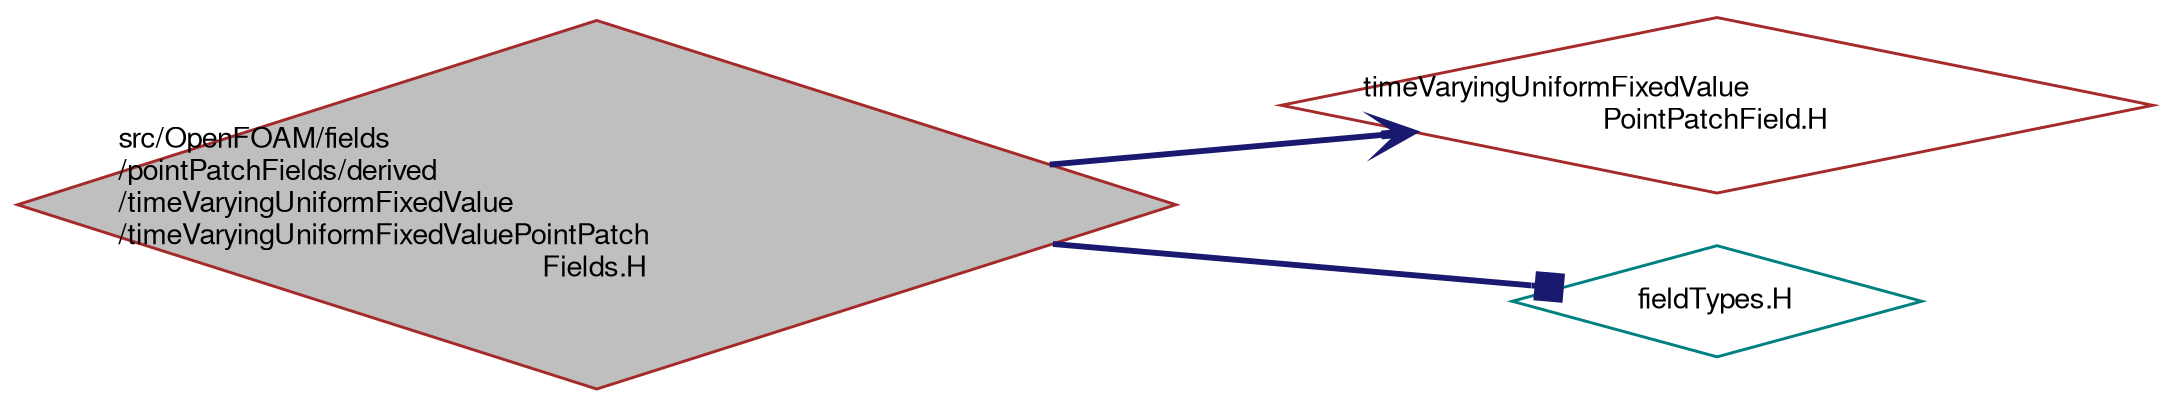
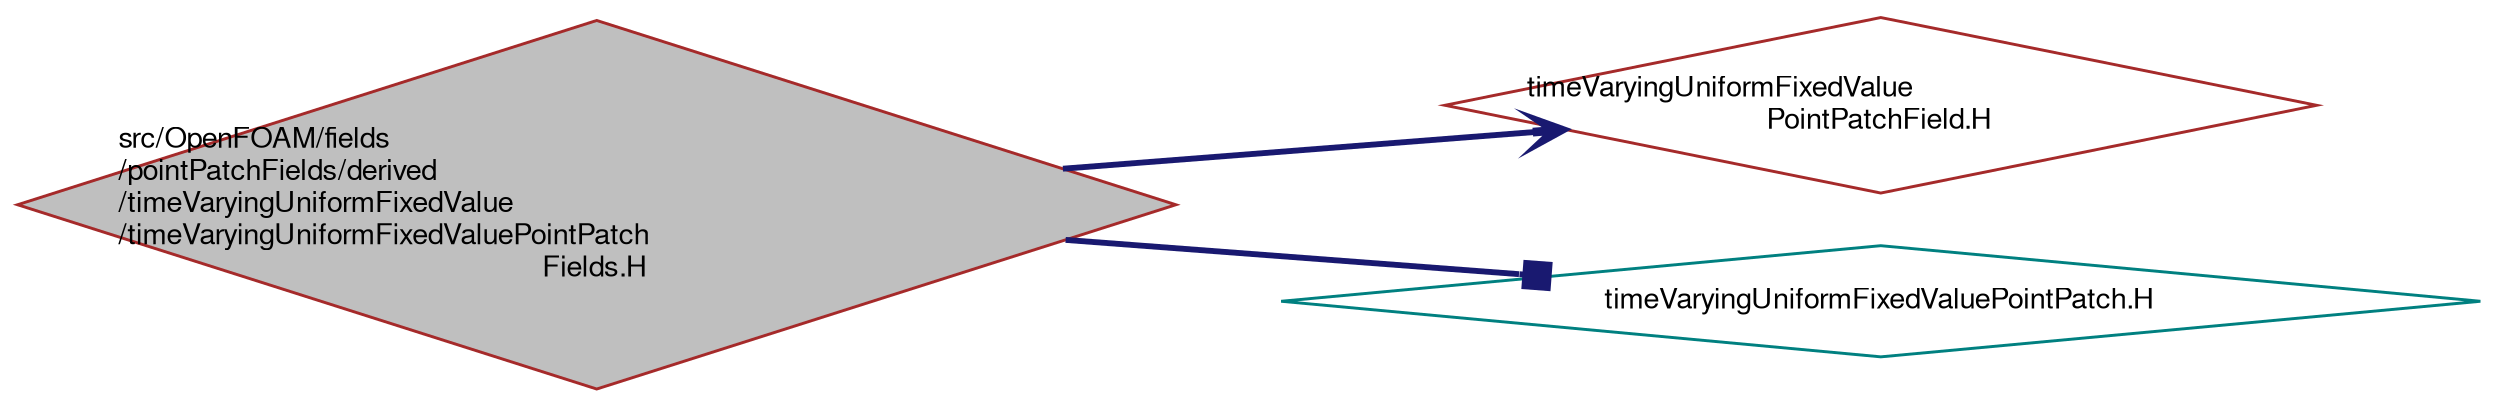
(1717, 301) -> (1881, 301)
